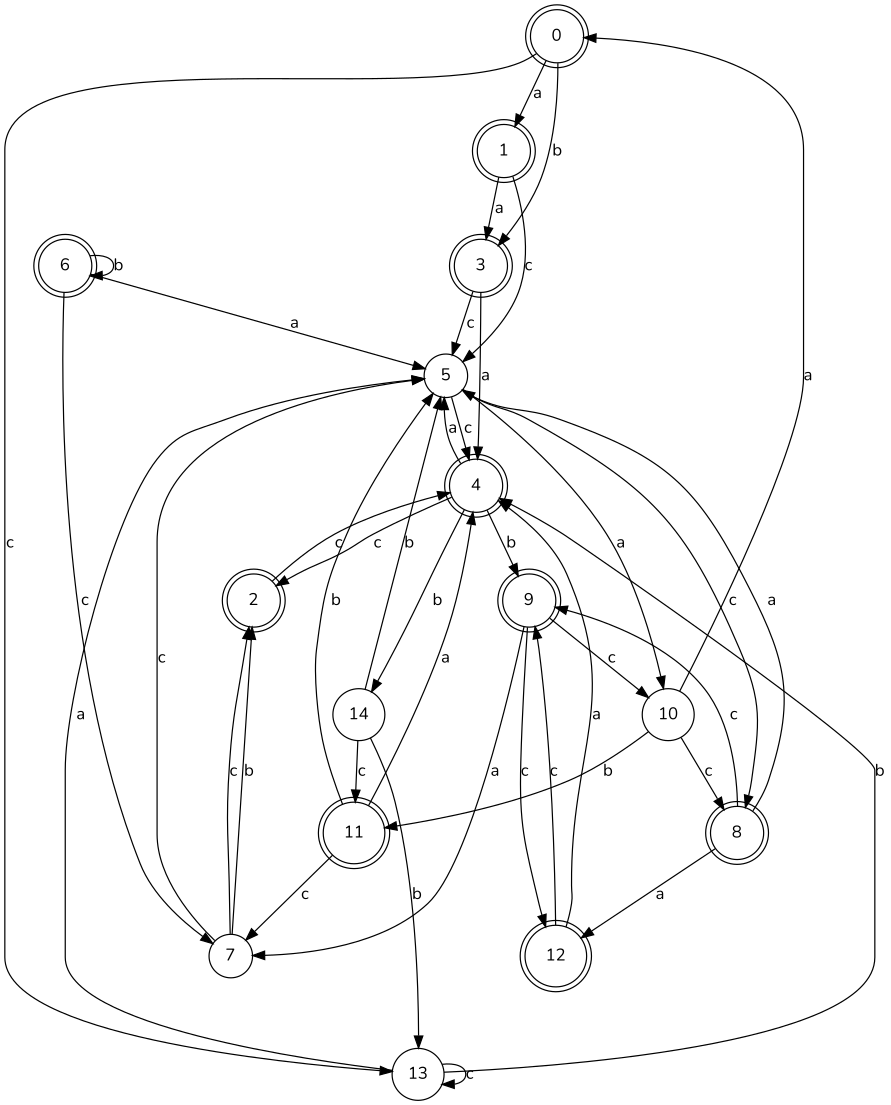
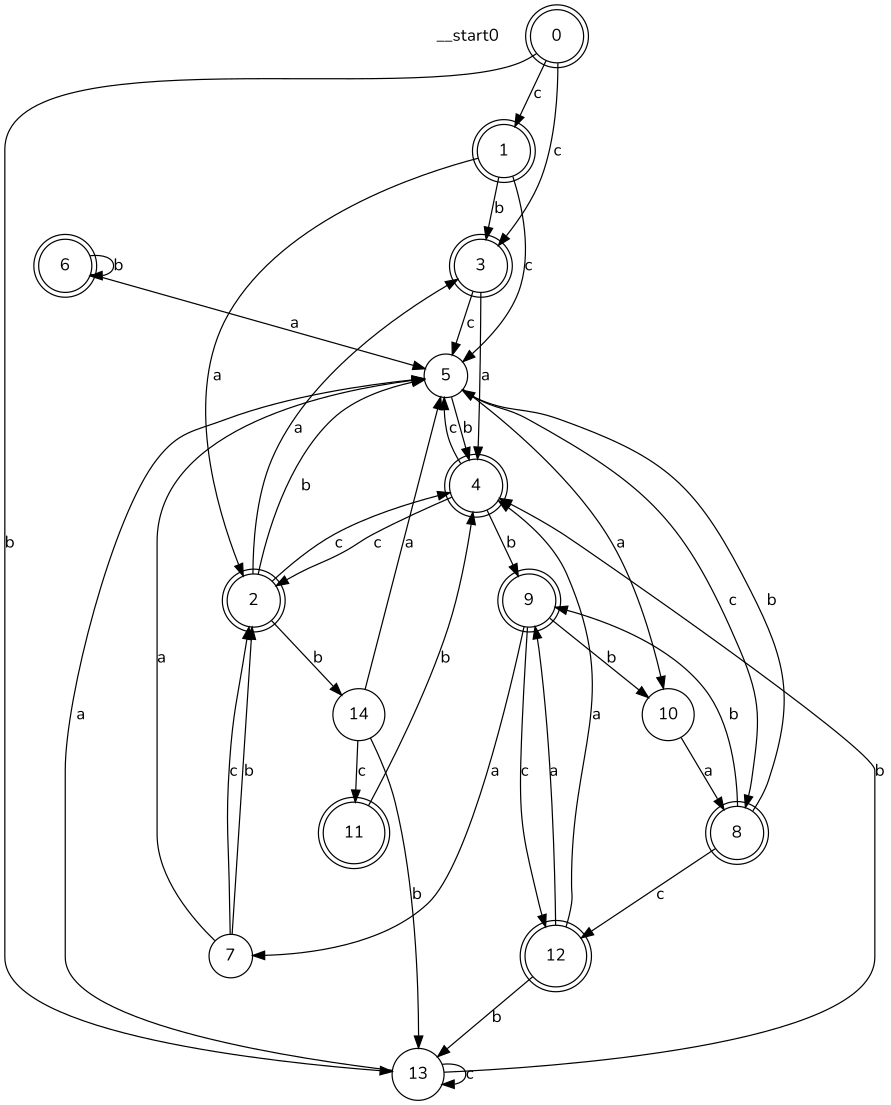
none -> (468, 36)
(538, 94) -> (538, 94)
(558, 151) -> (558, 151)
(500, 208) -> (500, 208)
none -> (241, 297)
(804, 304) -> none
none -> (296, 417)
(453, 428) -> (453, 428)
(468, 428) -> (468, 428)
(10, 543) -> (10, 543)
(410, 543) -> (410, 543)
(326, 593) -> (306, 452)
(422, 596) -> (302, 653)
(772, 601) -> (772, 601)
(79, 613) -> none
(162, 658) -> (162, 658)
(446, 658) -> (446, 658)
(612, 658) -> (612, 658)
(734, 715) -> (734, 715)
(554, 771) -> (554, 771)
(709, 771) -> (709, 771)
(529, 795) -> none
(294, 893) -> none
(660, 895) -> (660, 895)
none -> (490, 1013)
